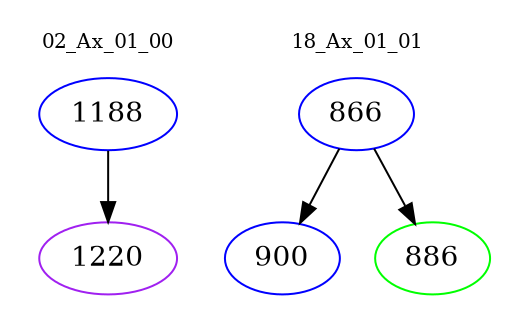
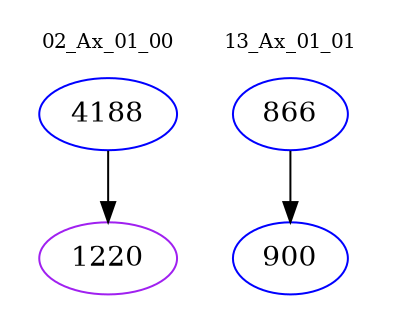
(357, 43) -> (290, 43)
(108, 114) -> (108, 114)
(433, 258) -> none
